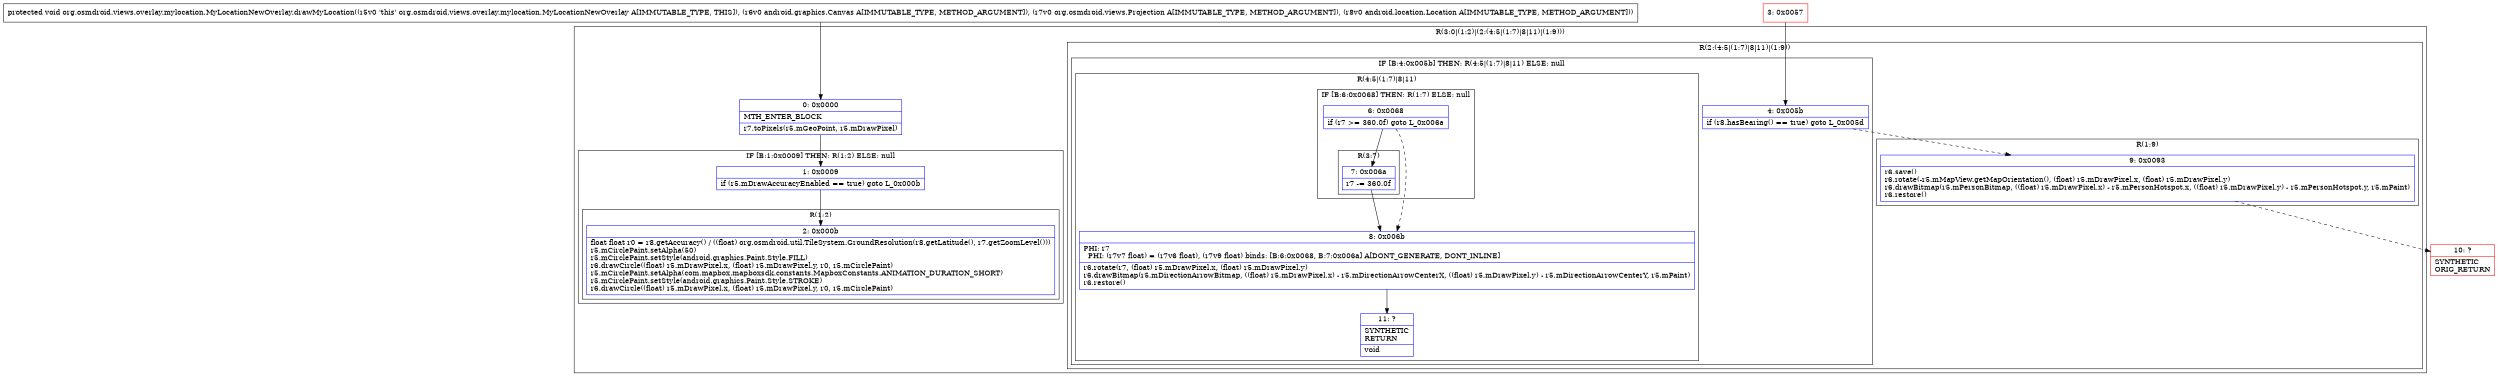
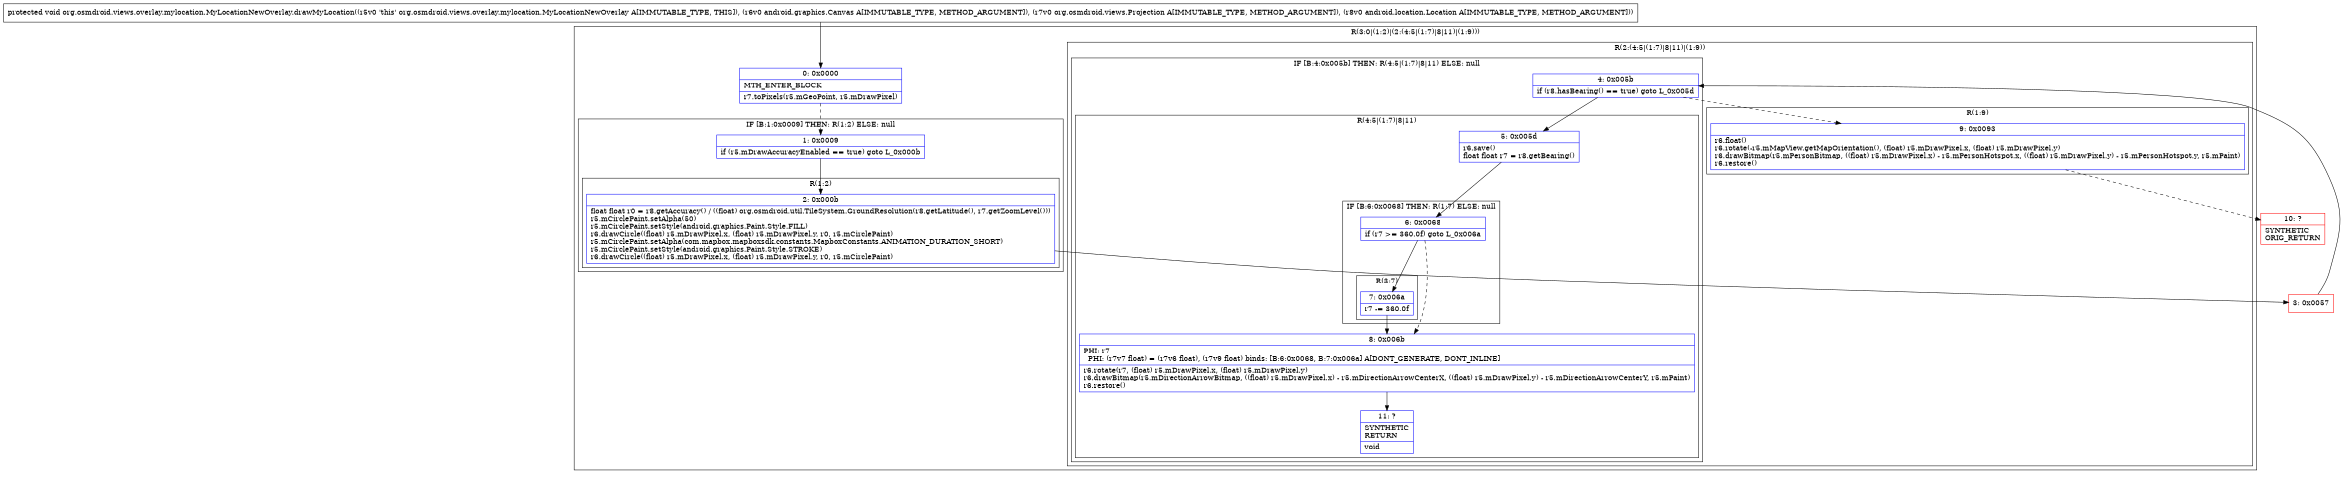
(821, 147) -> (821, 116)
none -> (1519, 147)
(1901, 172) -> (1731, 141)
none -> (1669, 285)
